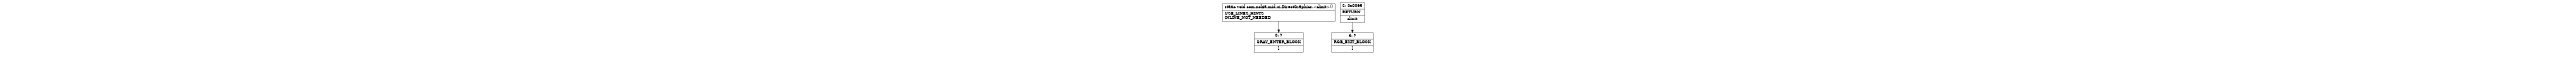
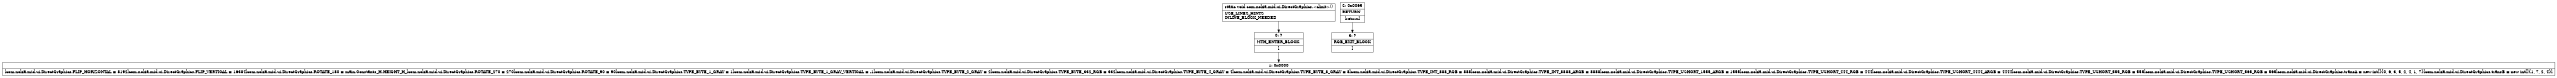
(1248, 18) -> (1251, 18)
(1352, 19) -> (1352, 19)
(1279, 42) -> (1278, 42)
none -> (1279, 69)
